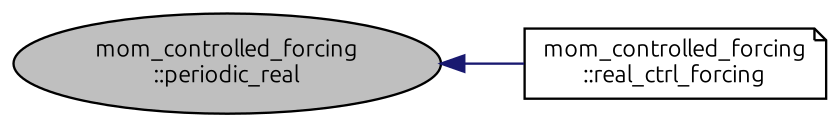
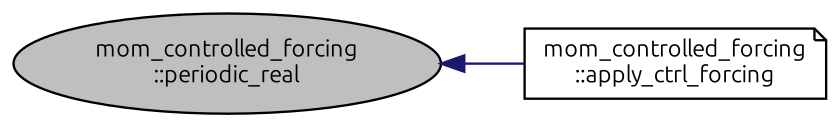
(675, 64) -> (675, 64)
